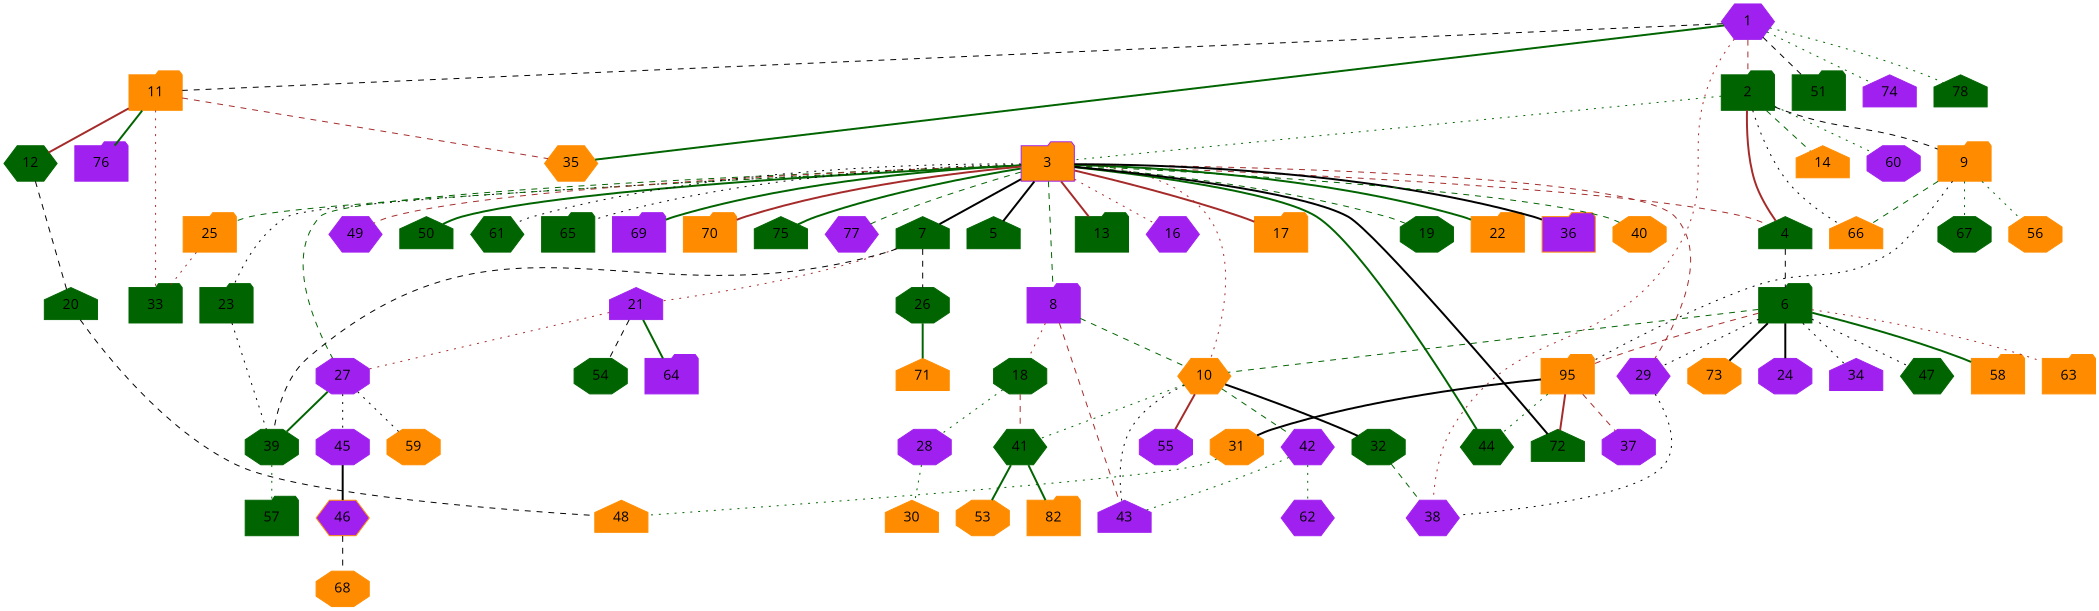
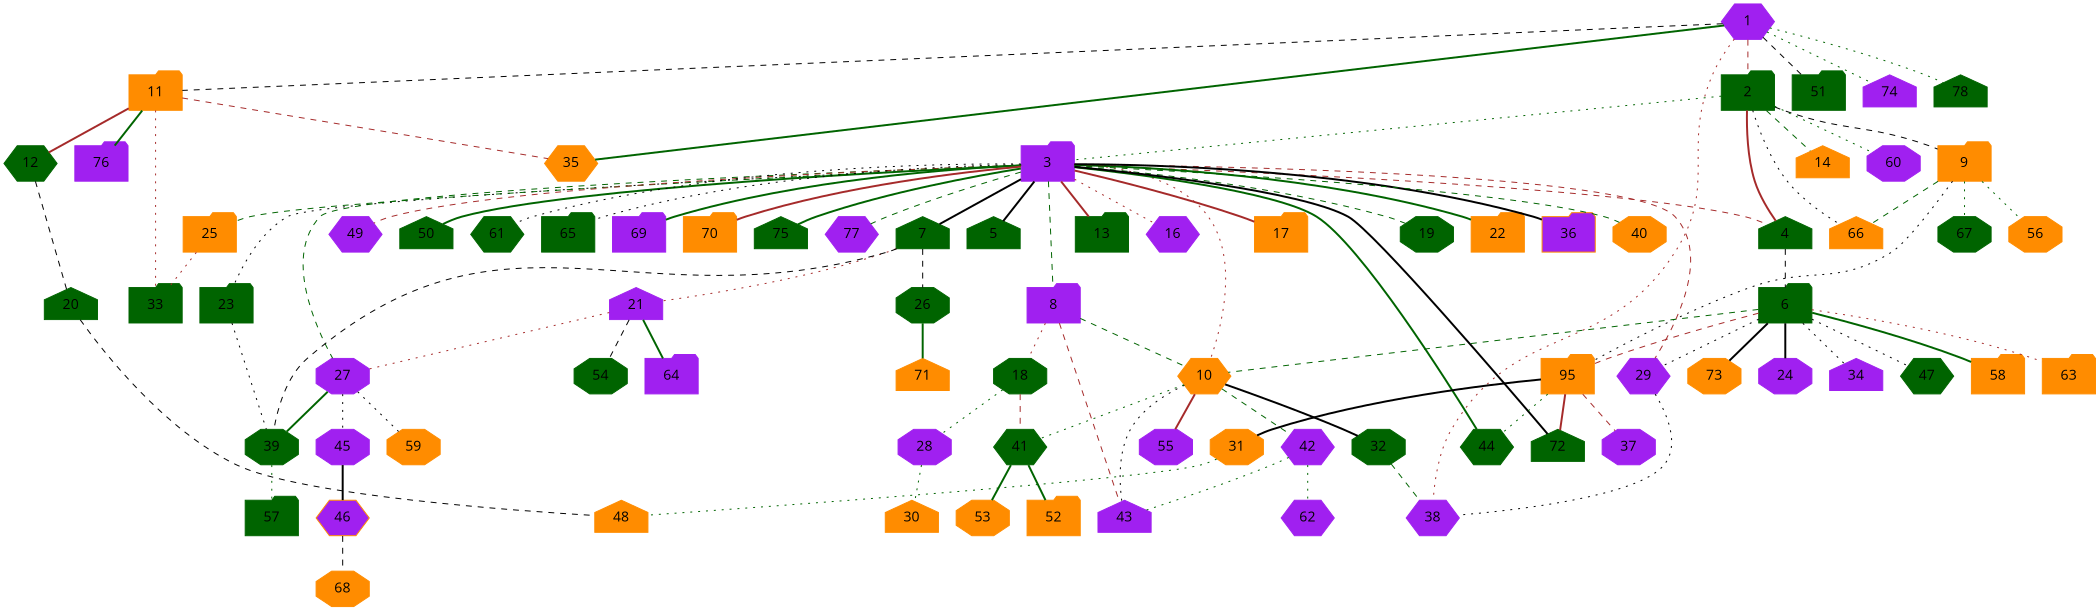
(1048, 163) -> (1048, 163)
(1054, 518) -> (1054, 518)
